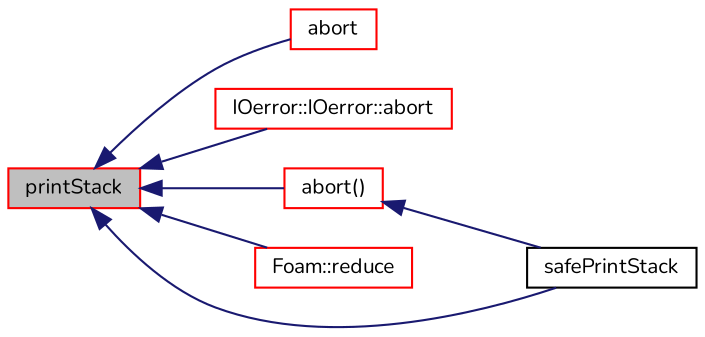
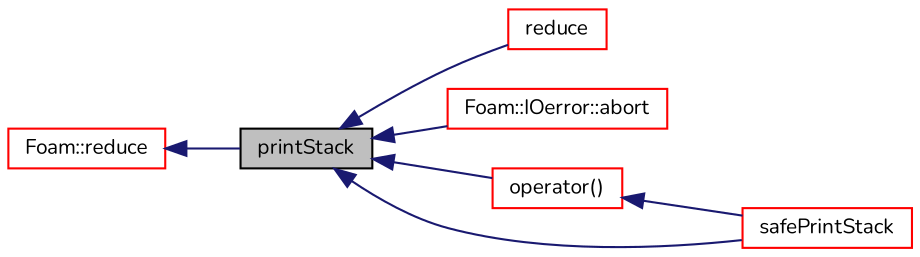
(334, 29) -> (557, 29)
(334, 109) -> (557, 109)
(74, 188) -> (306, 149)
(334, 188) -> (557, 188)
(214, 231) -> (213, 149)
(612, 268) -> (827, 228)
